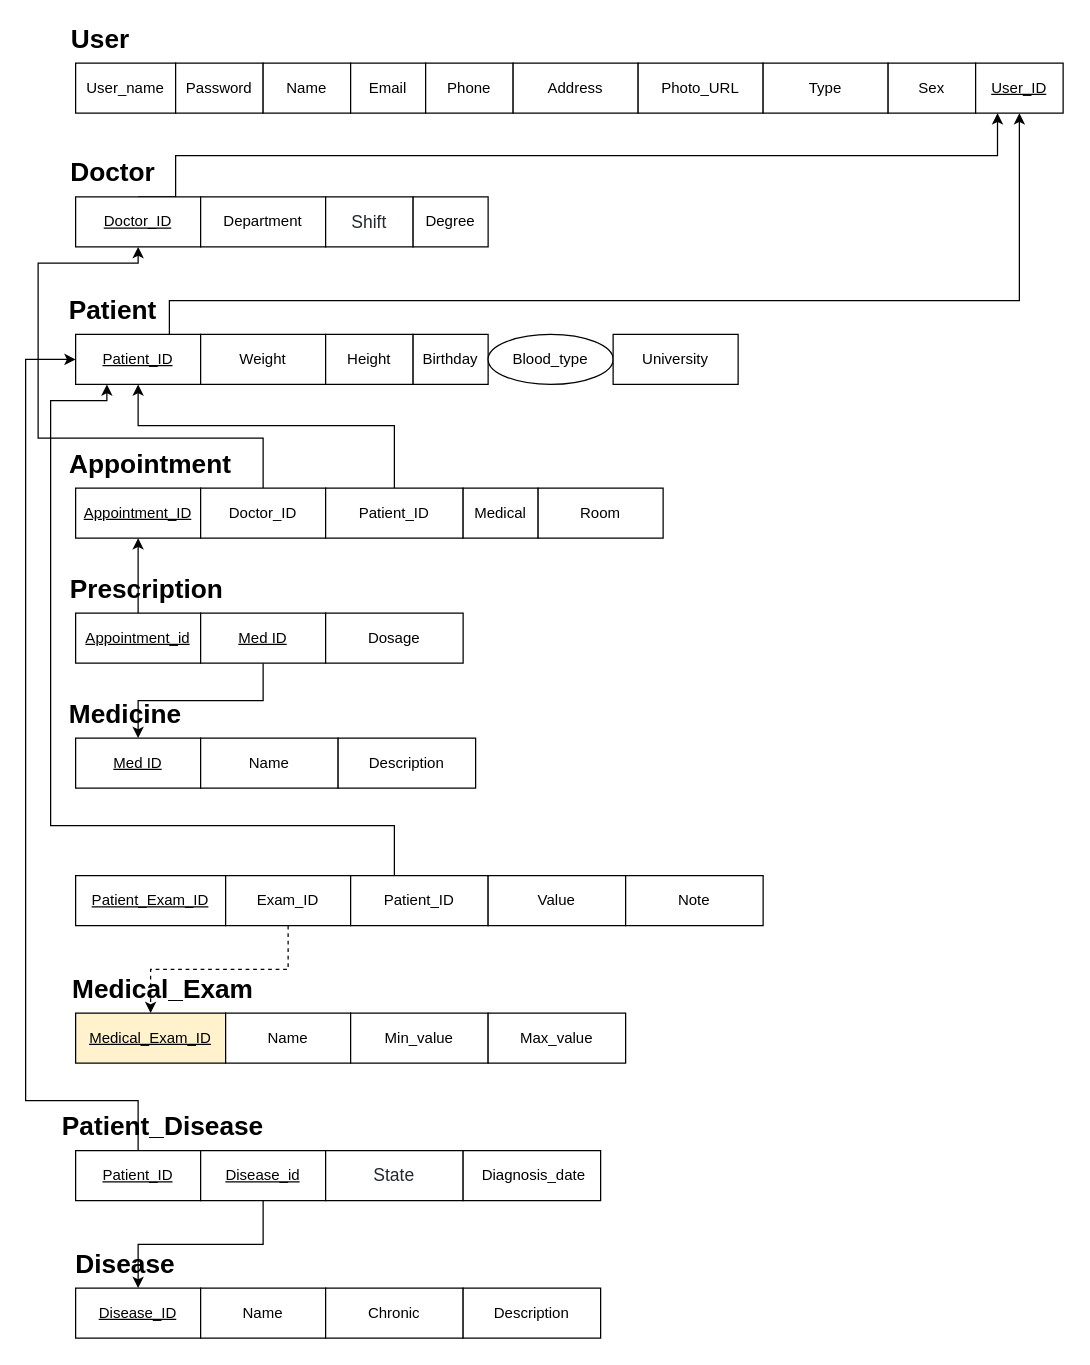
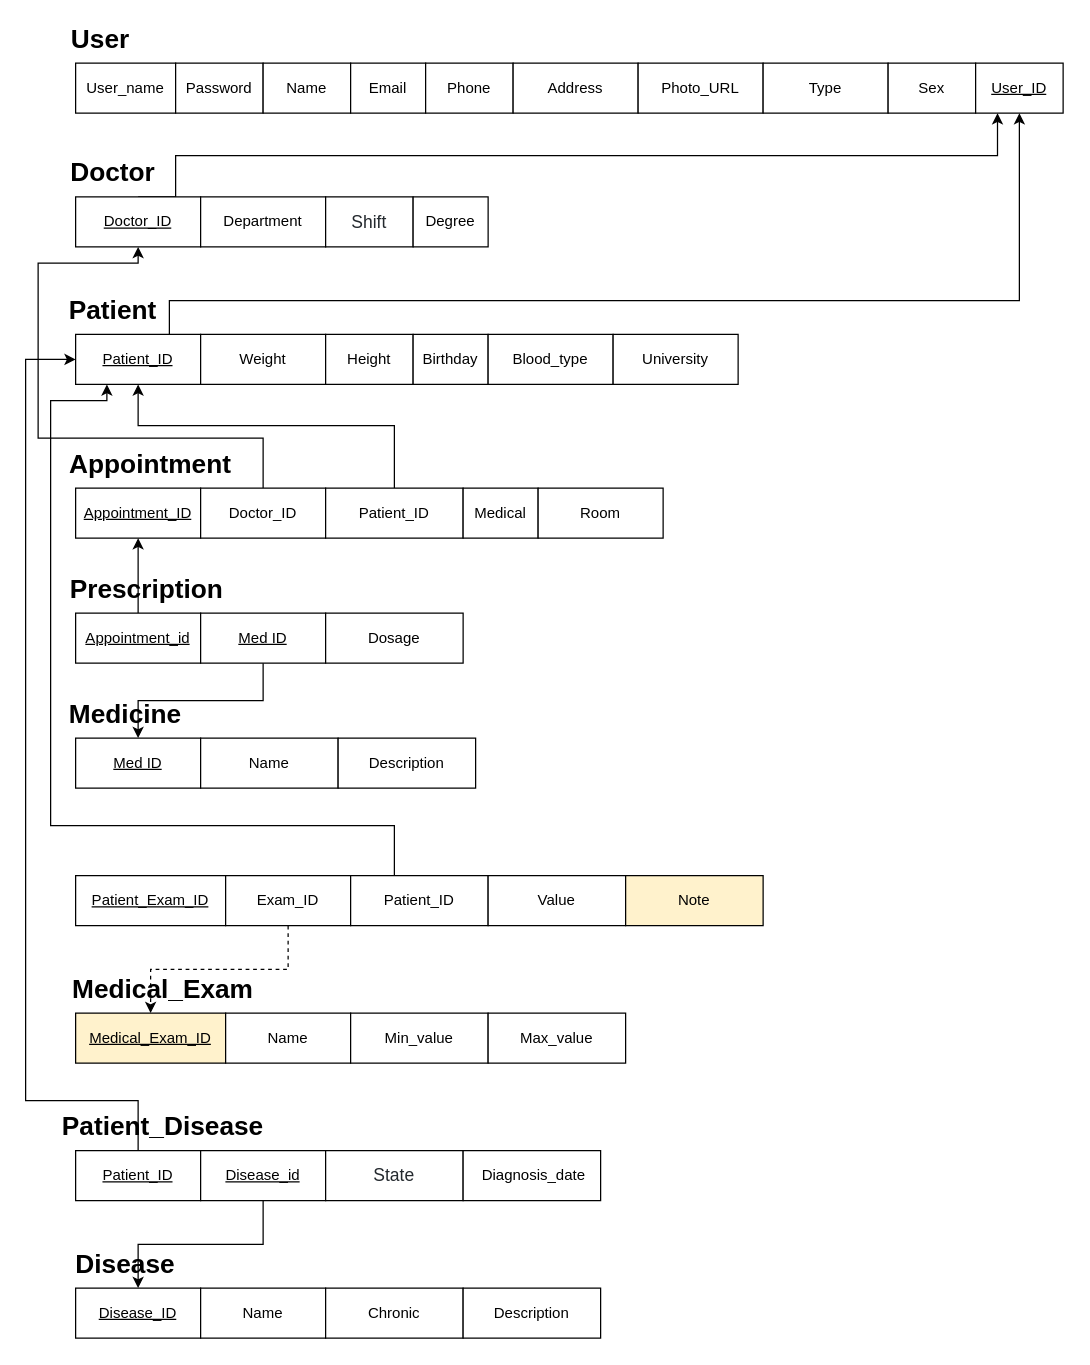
(551, 359) -> (551, 359)
(694, 901) -> (694, 901)
